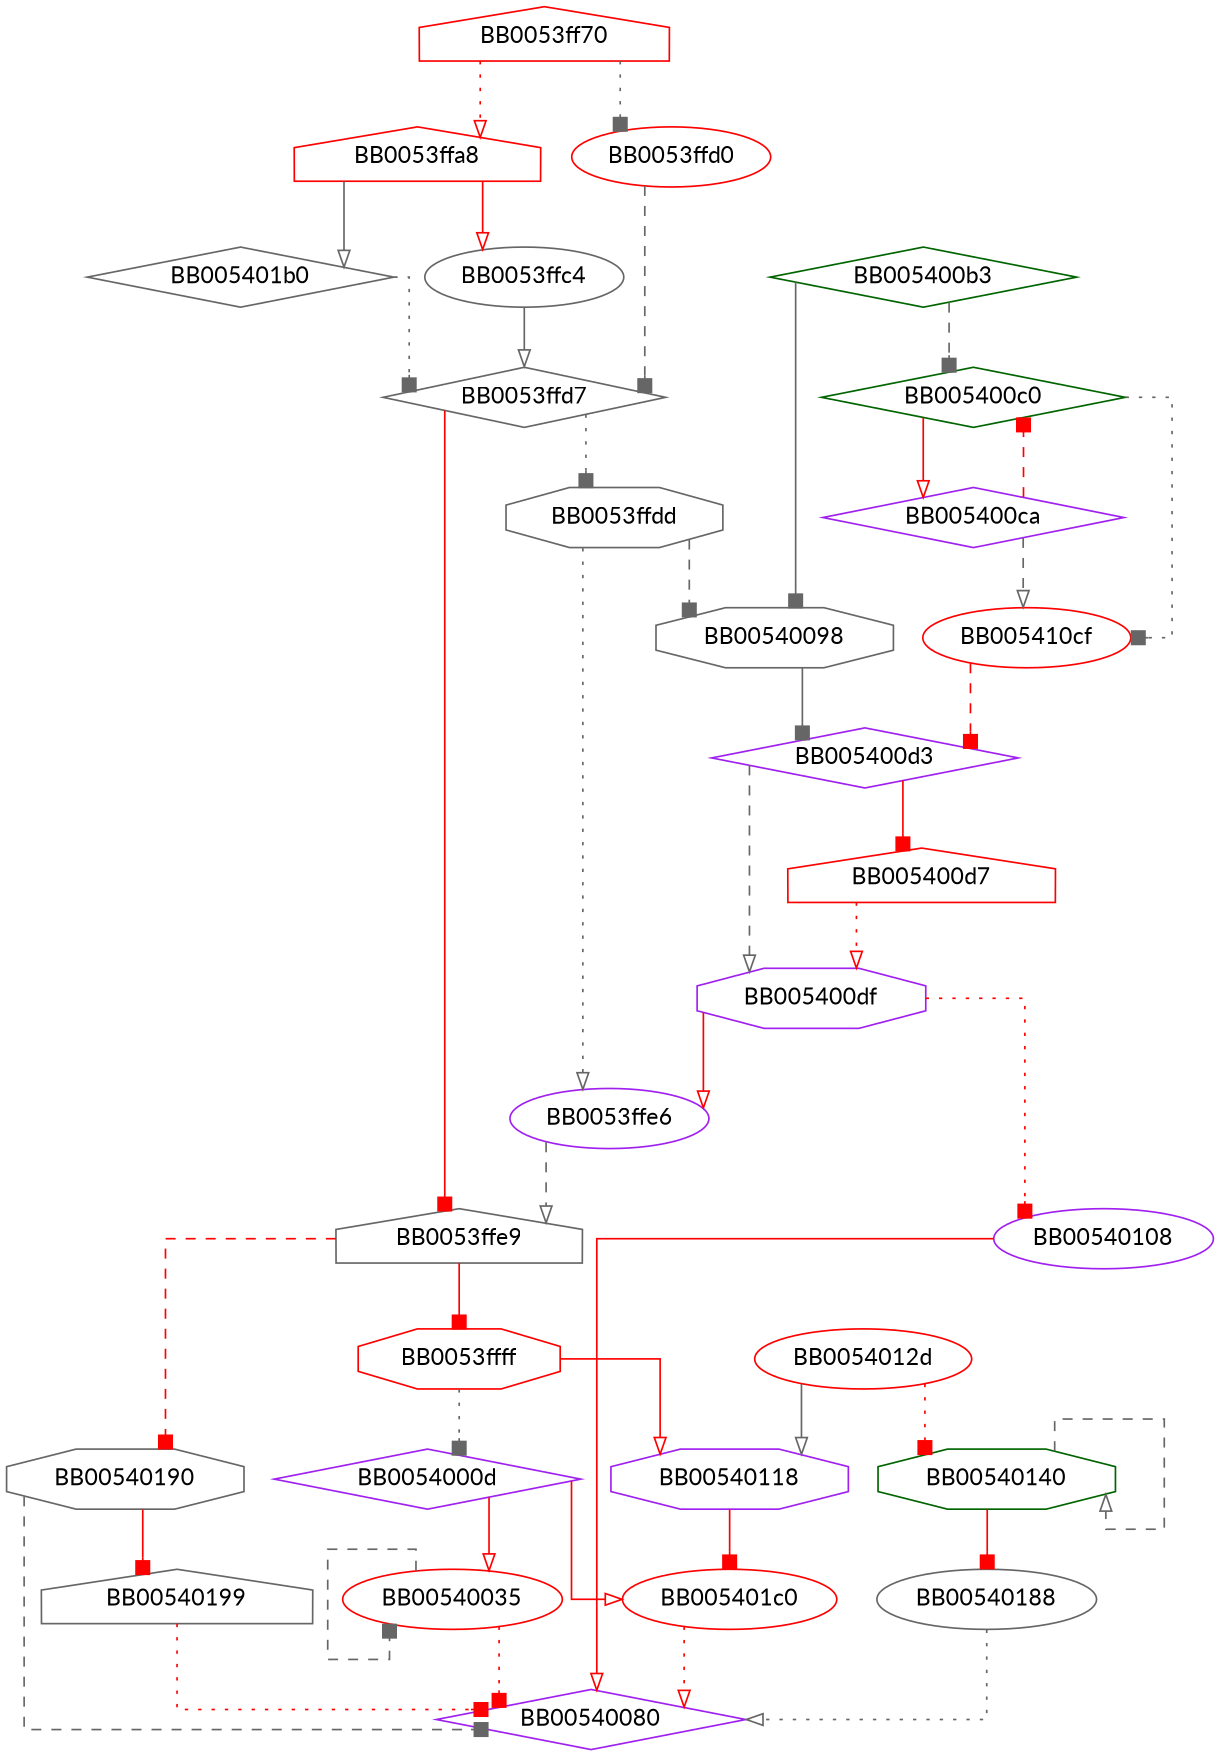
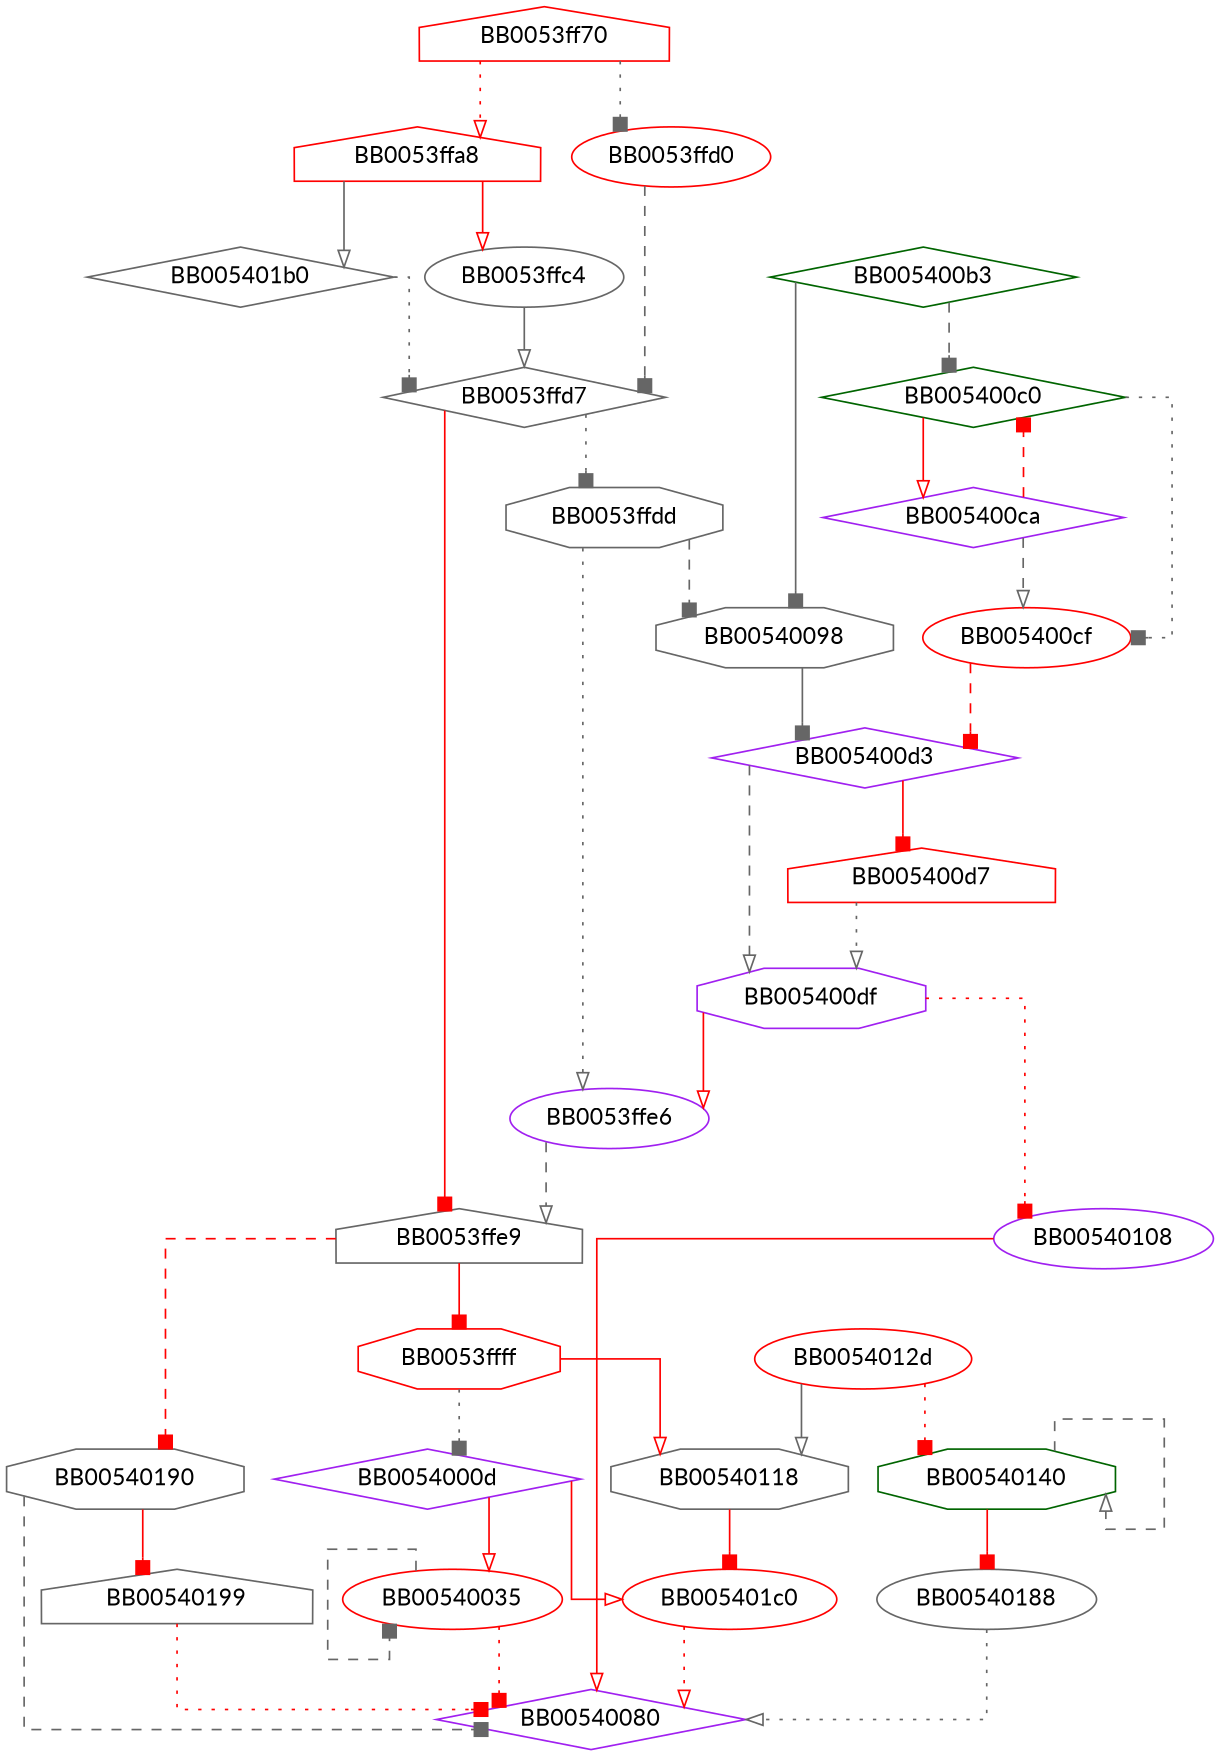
(1027, 638) -> (1027, 638)
(856, 927) -> (856, 927)
(730, 1479) -> (730, 1479)
